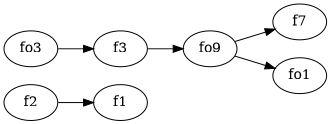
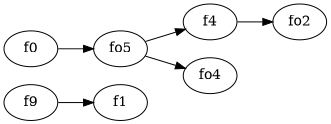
(300, 22) -> (210, 22)
none -> (300, 22)
(31, 49) -> none
(120, 49) -> (31, 49)
(210, 49) -> (120, 49)
(300, 76) -> (210, 76)
(31, 103) -> (31, 103)
